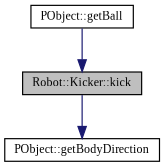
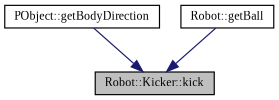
(82, 17) -> (227, 17)
(82, 111) -> (114, 46)
